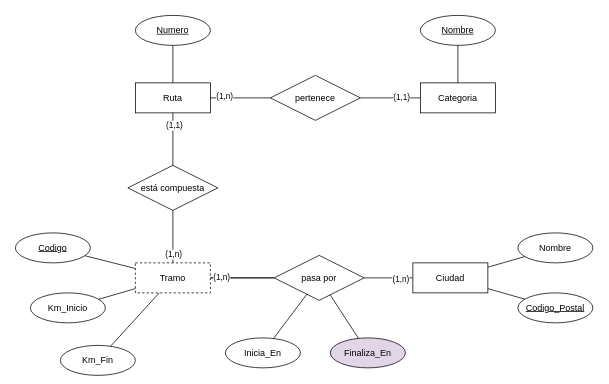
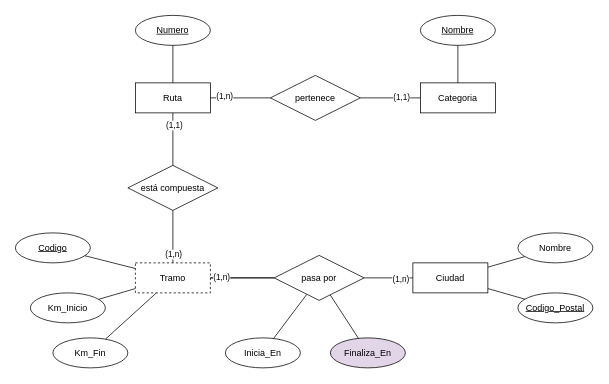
(98, 360) -> (90, 353)
